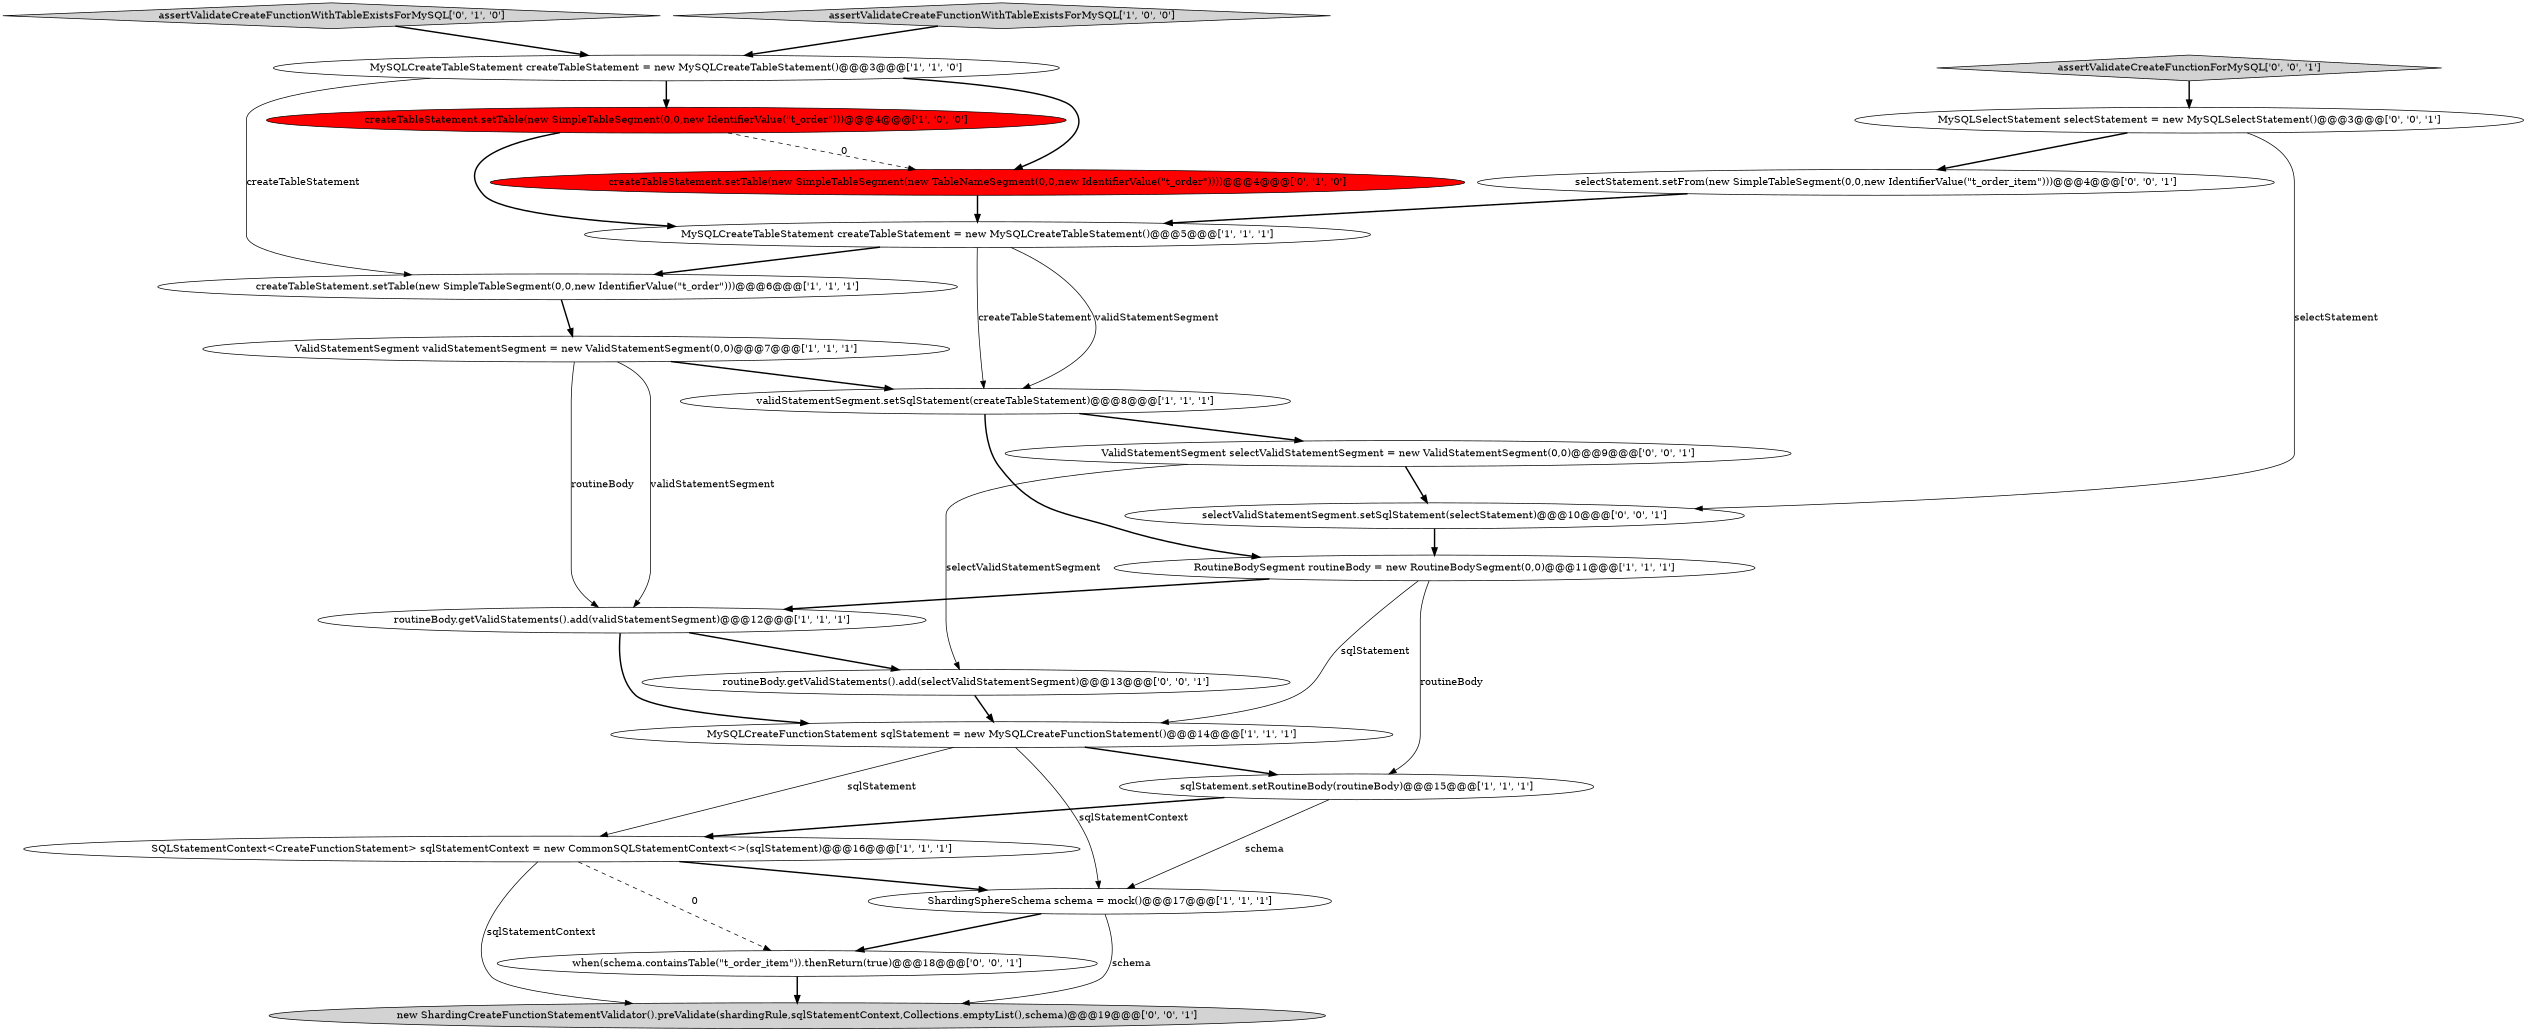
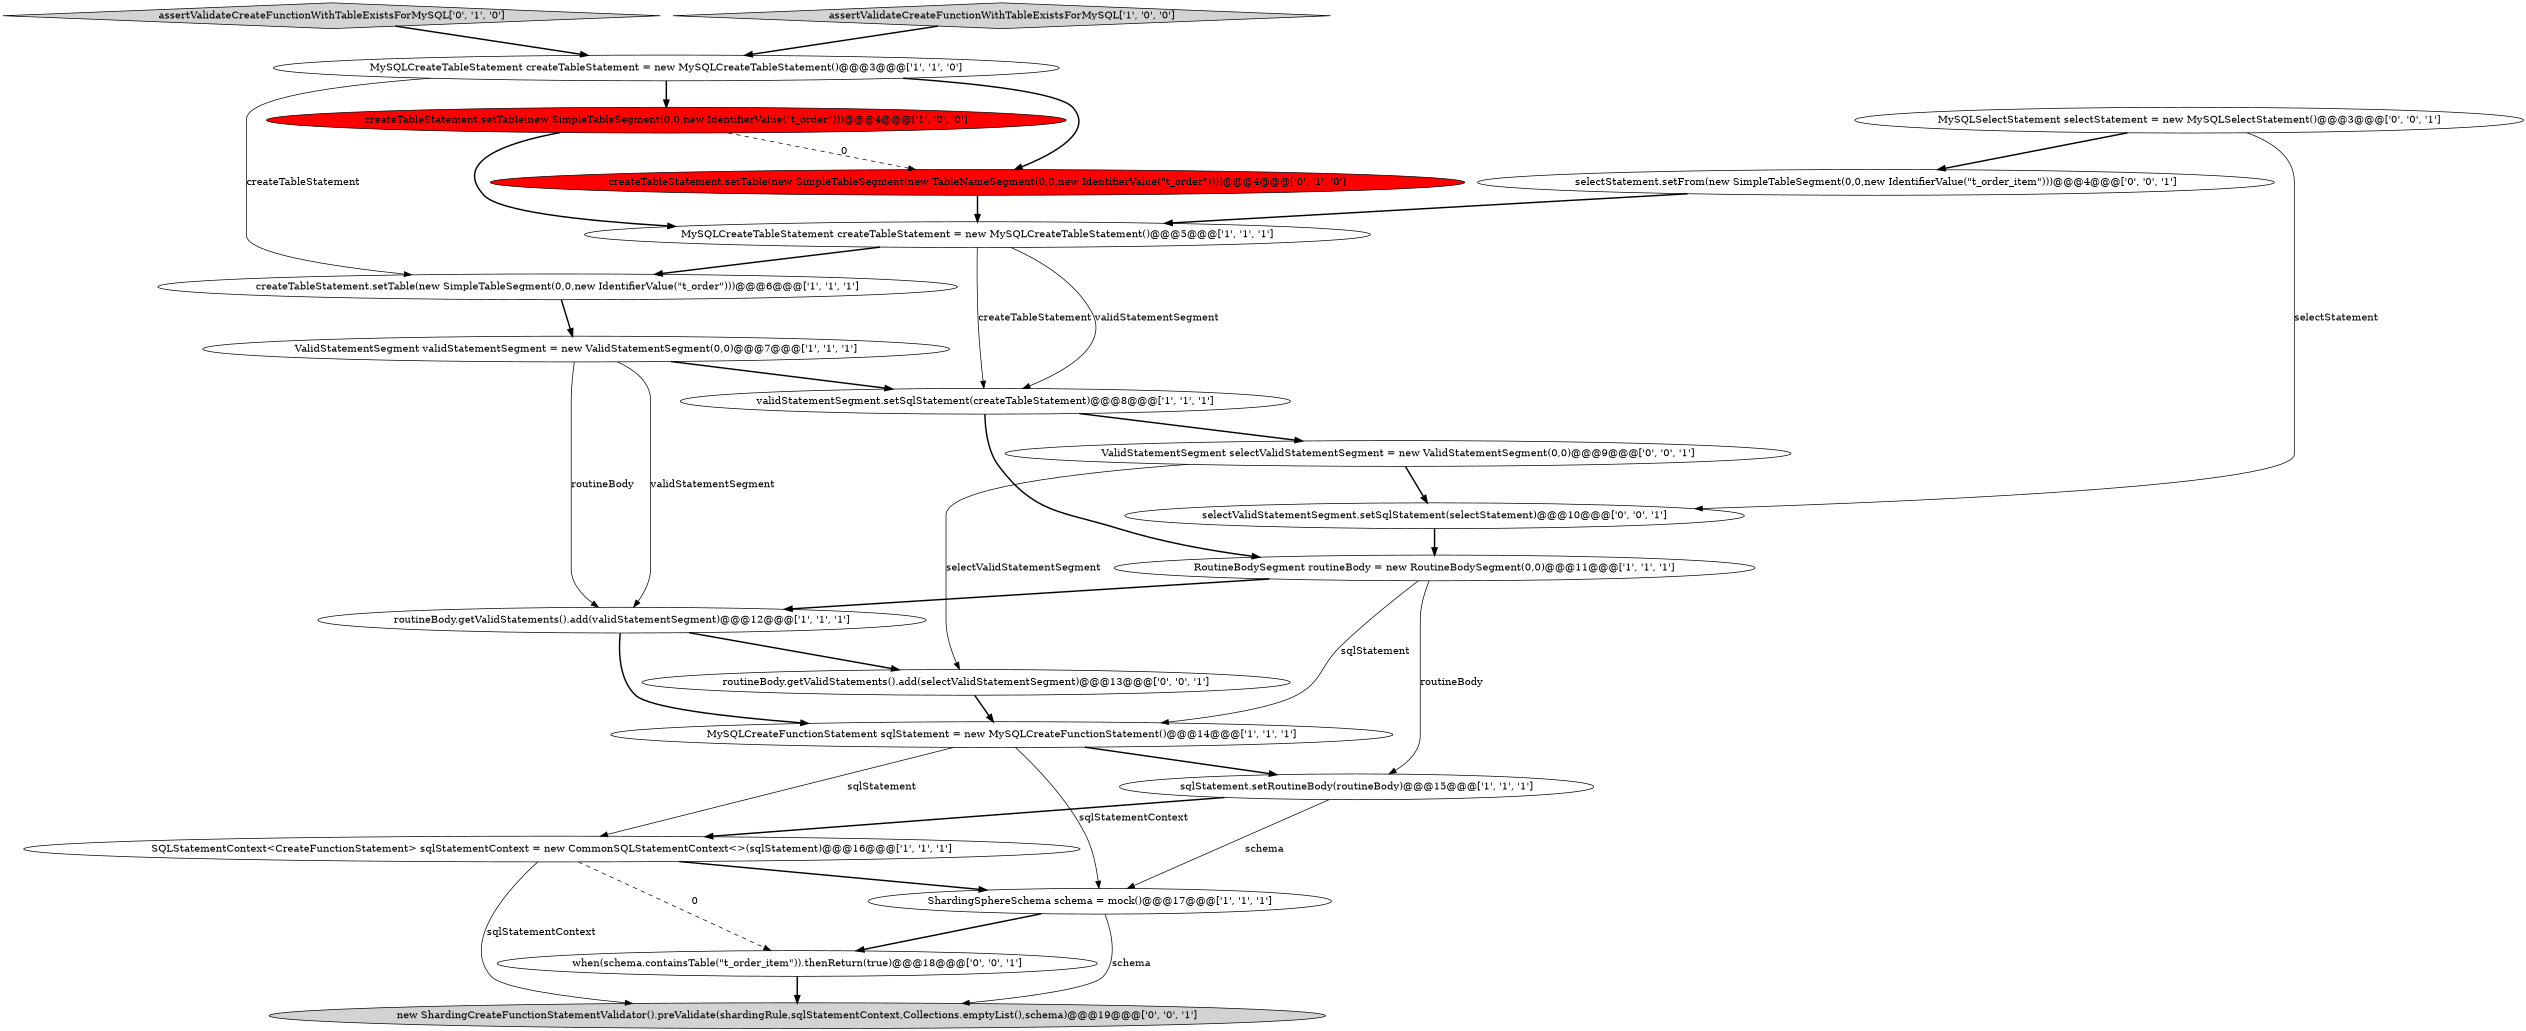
(2189, 68) -> none
